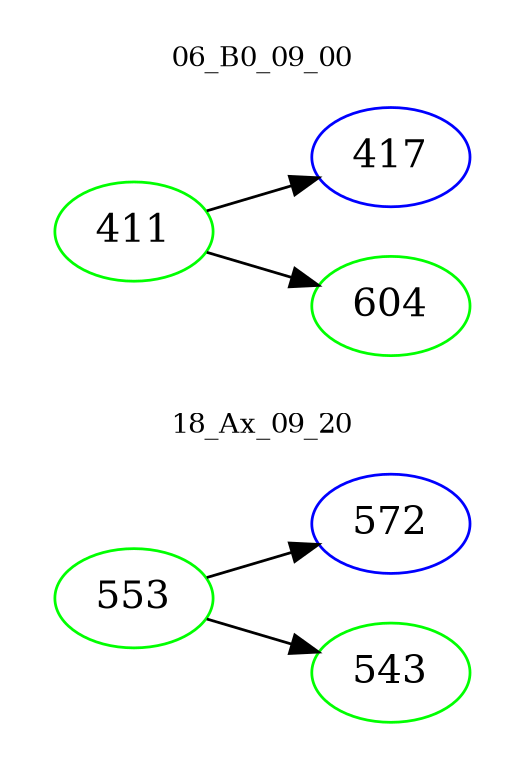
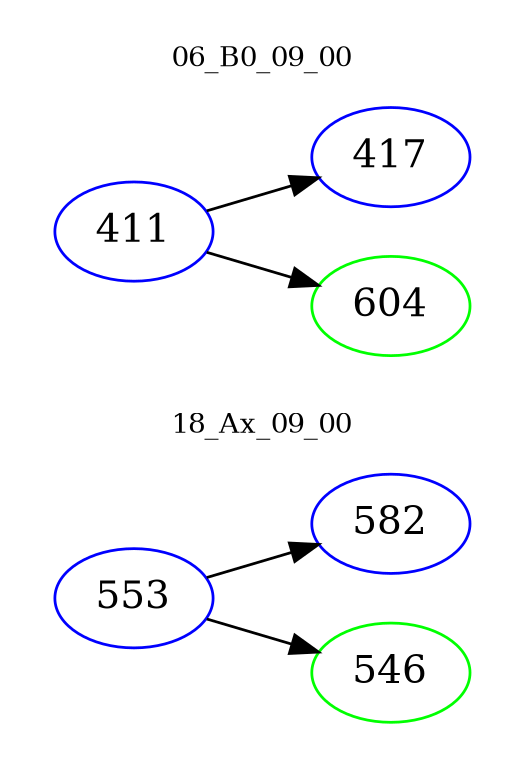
(134, 232) -> (134, 232)
(262, 426) -> (262, 426)
(391, 524) -> (391, 524)
(134, 598) -> (134, 598)
(391, 673) -> (391, 673)
